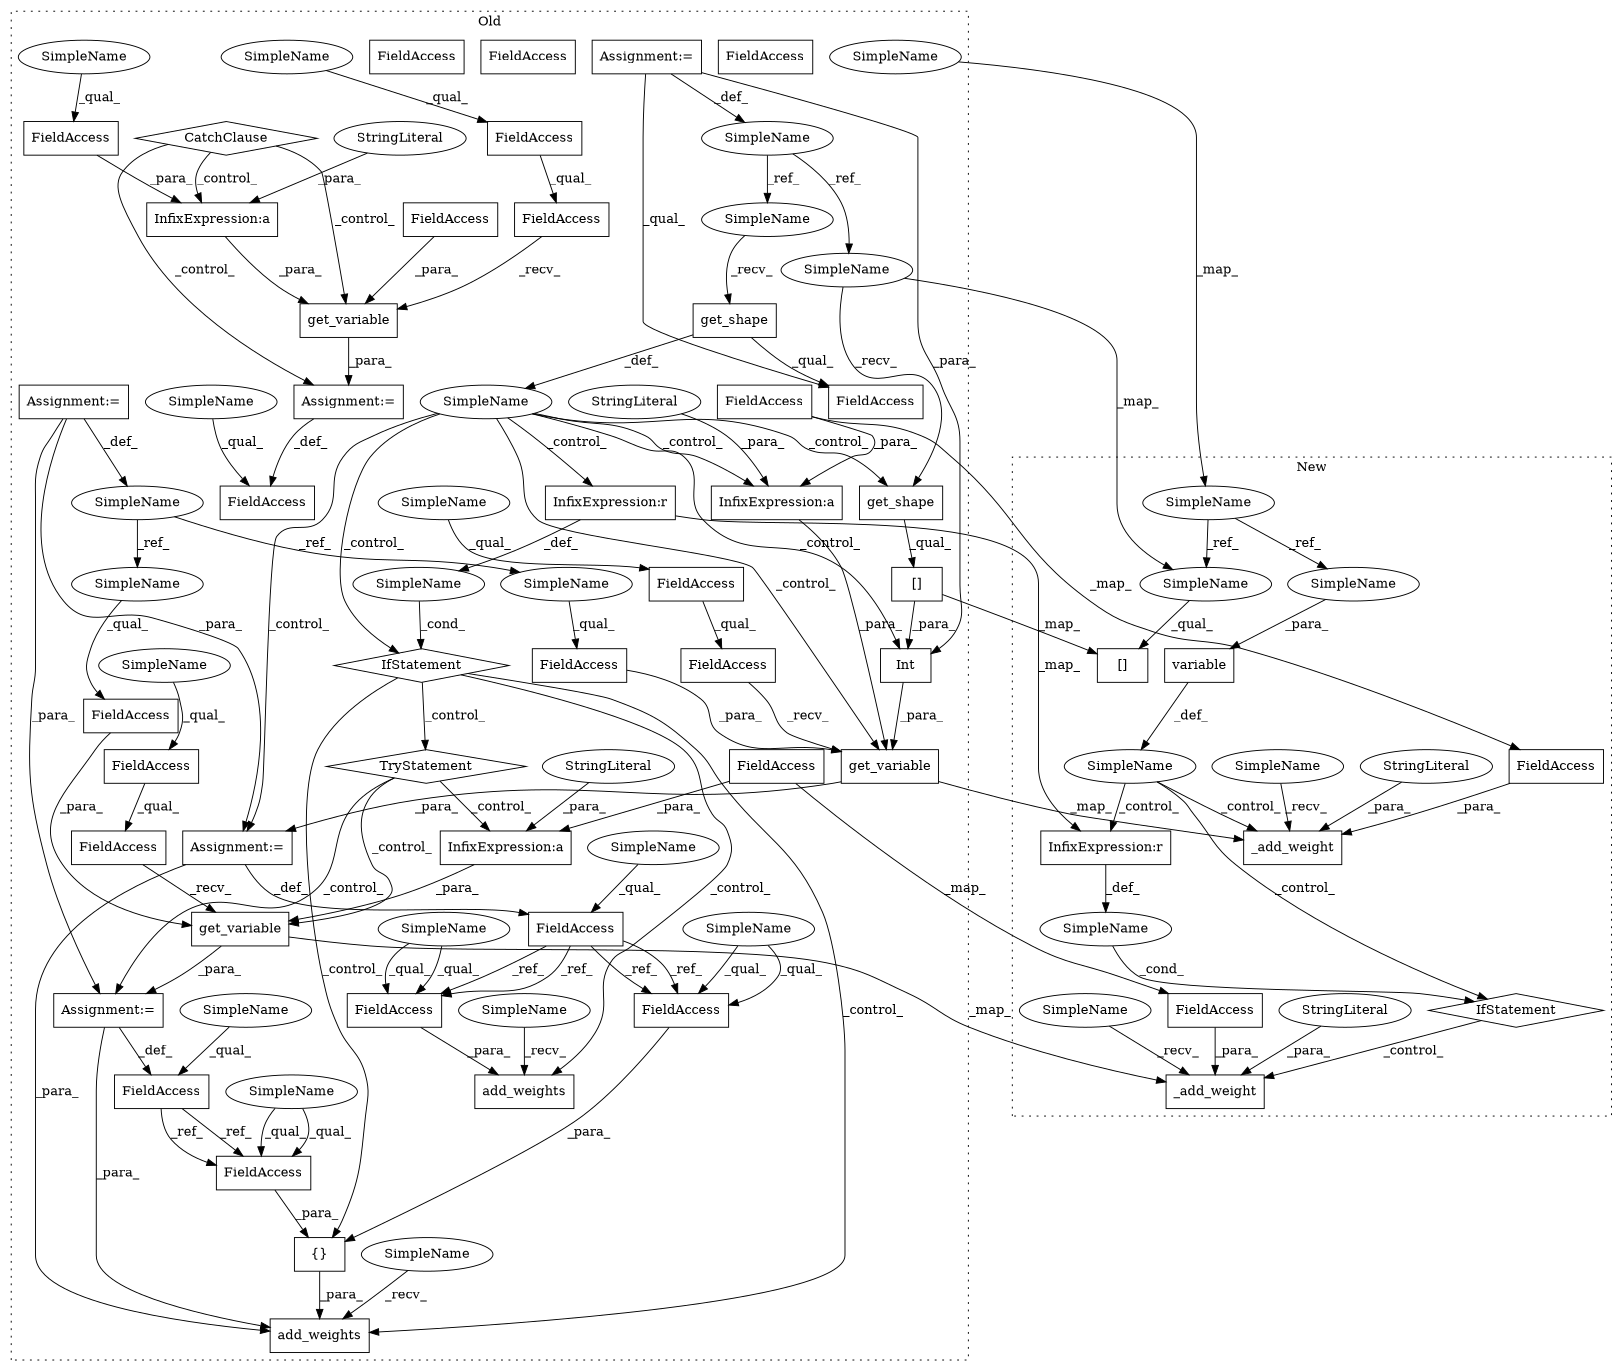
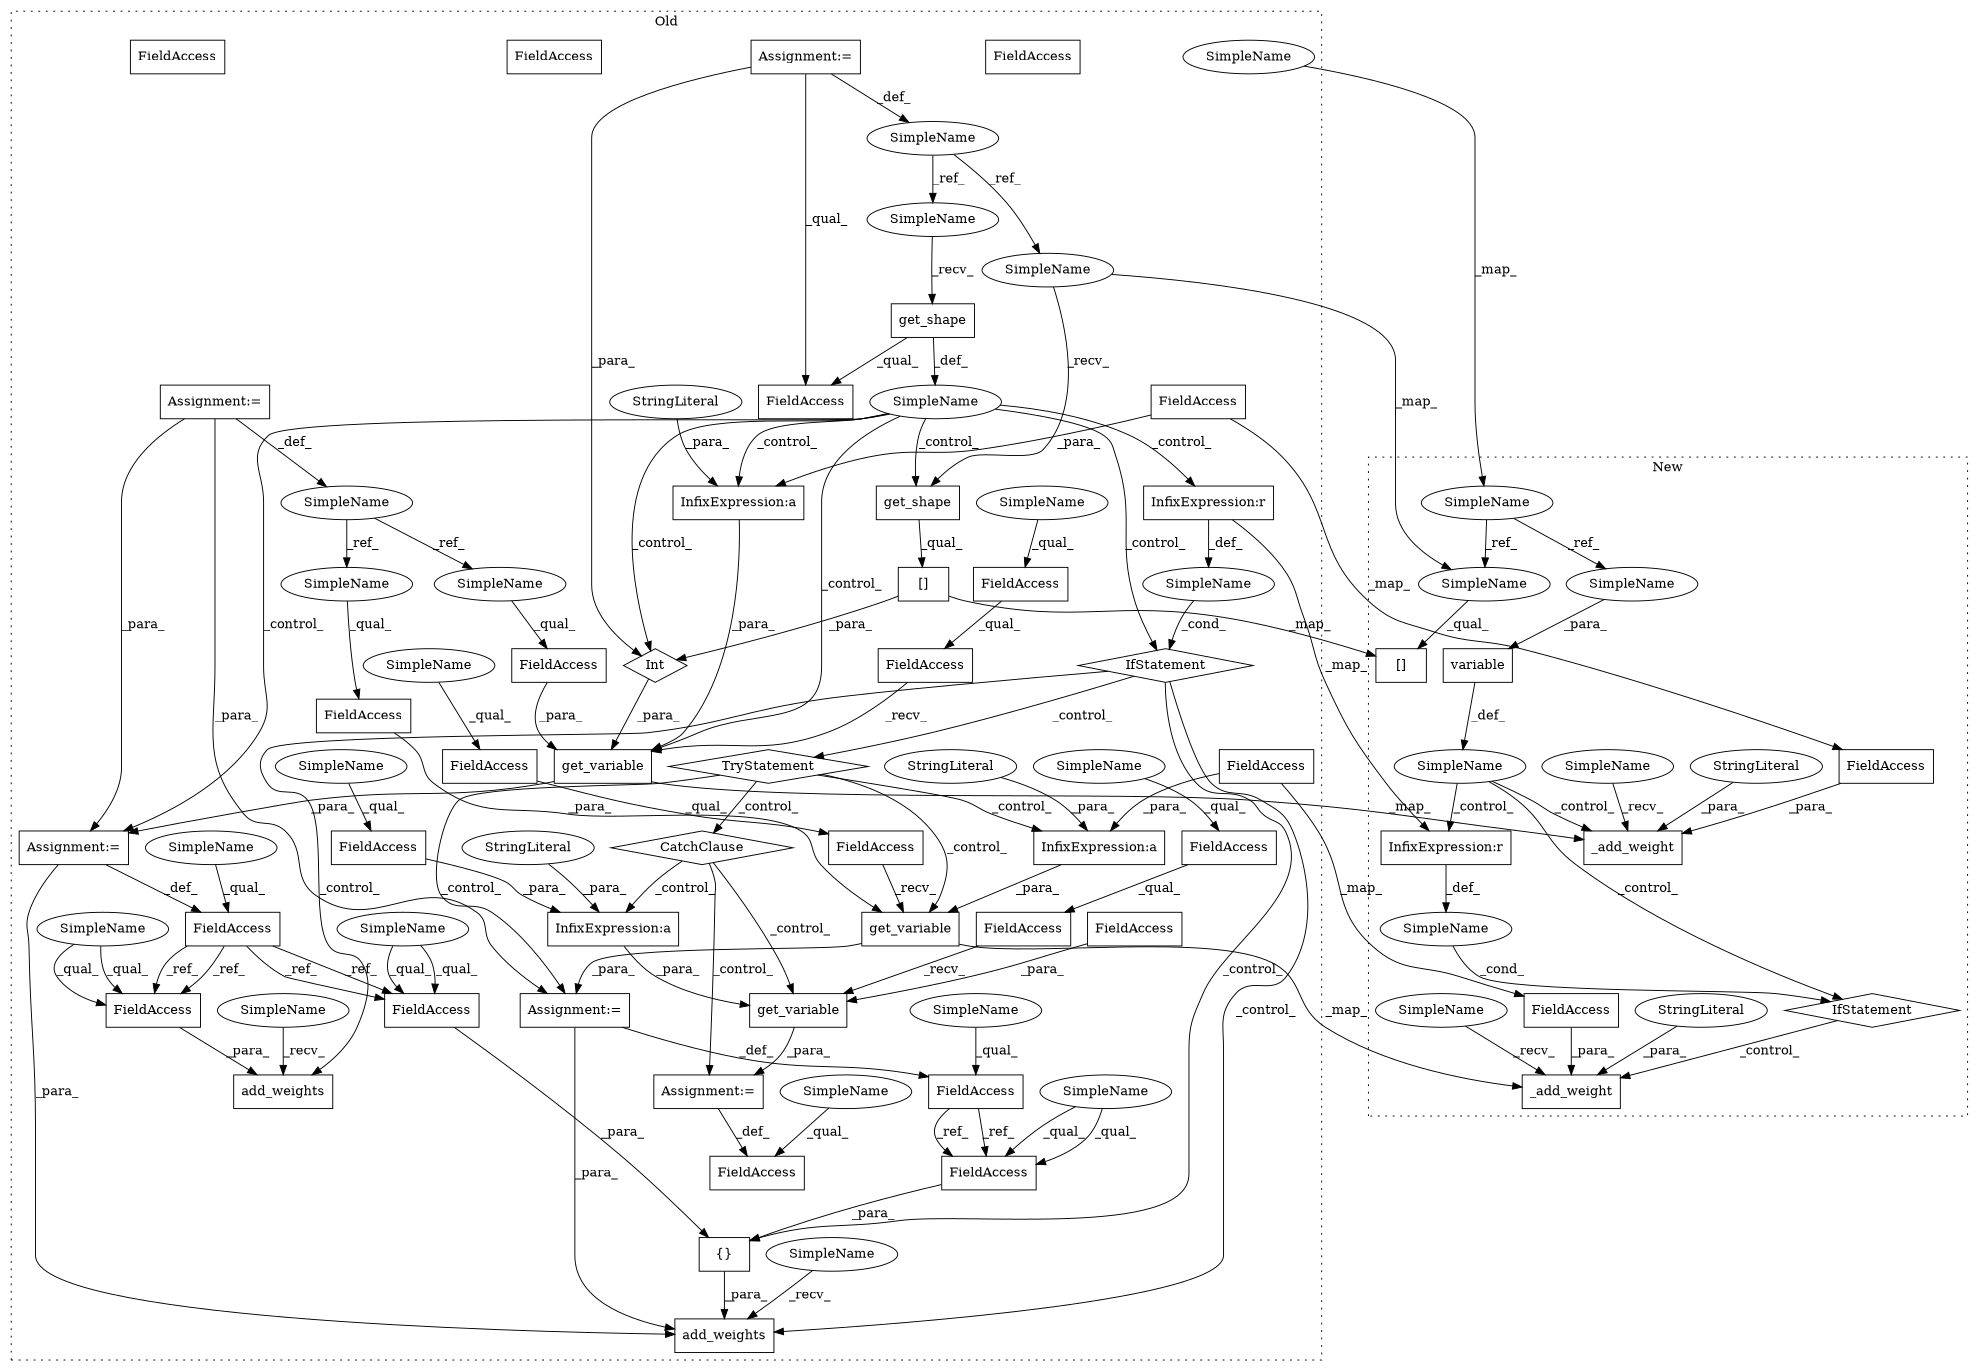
(906, 666) -> (655, 666)
none -> (738, 804)
